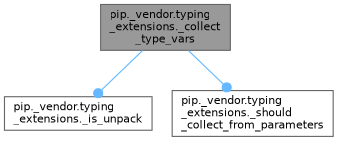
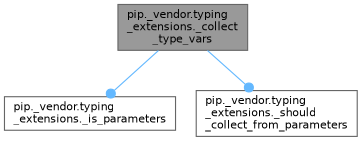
(78, 113) -> (90, 113)
